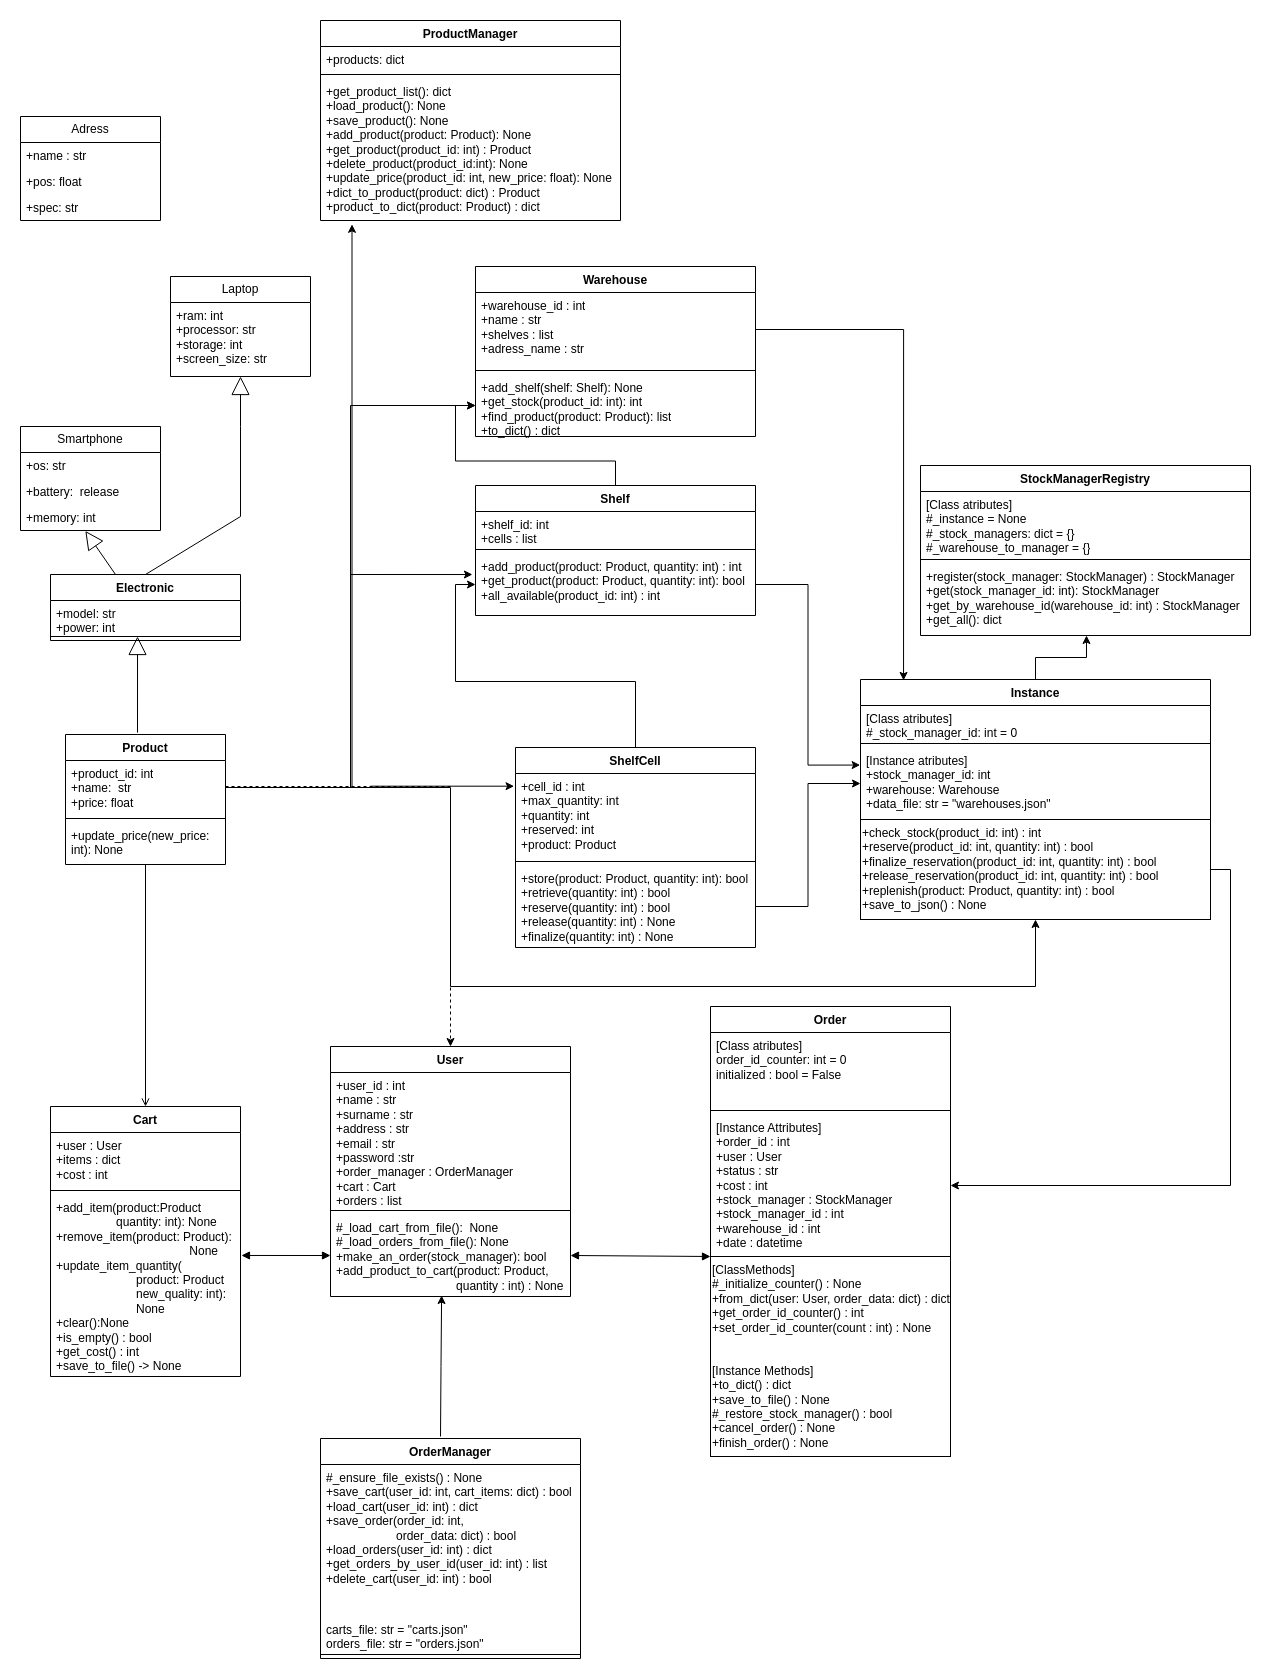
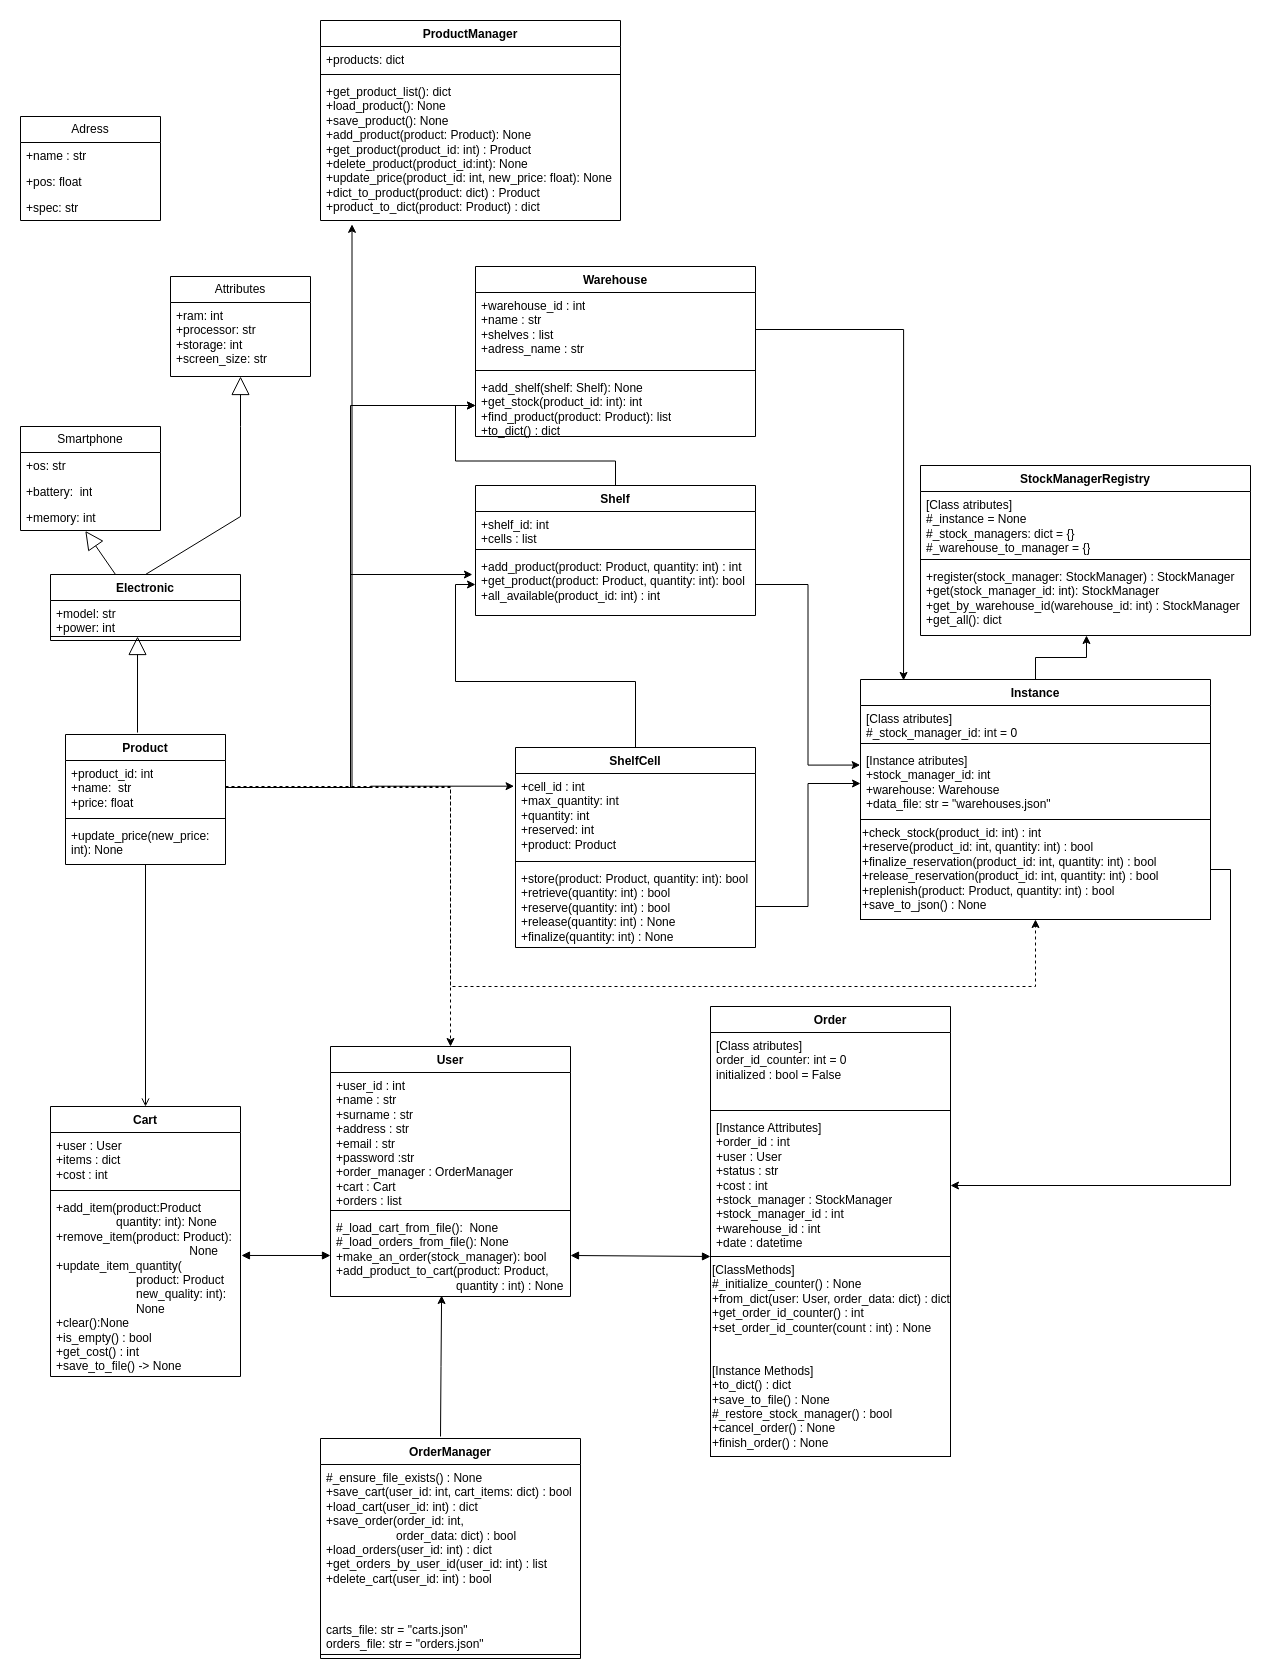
(241, 290) -> (241, 290)
(82, 493) -> (69, 493)
(774, 987) -> (774, 987)
